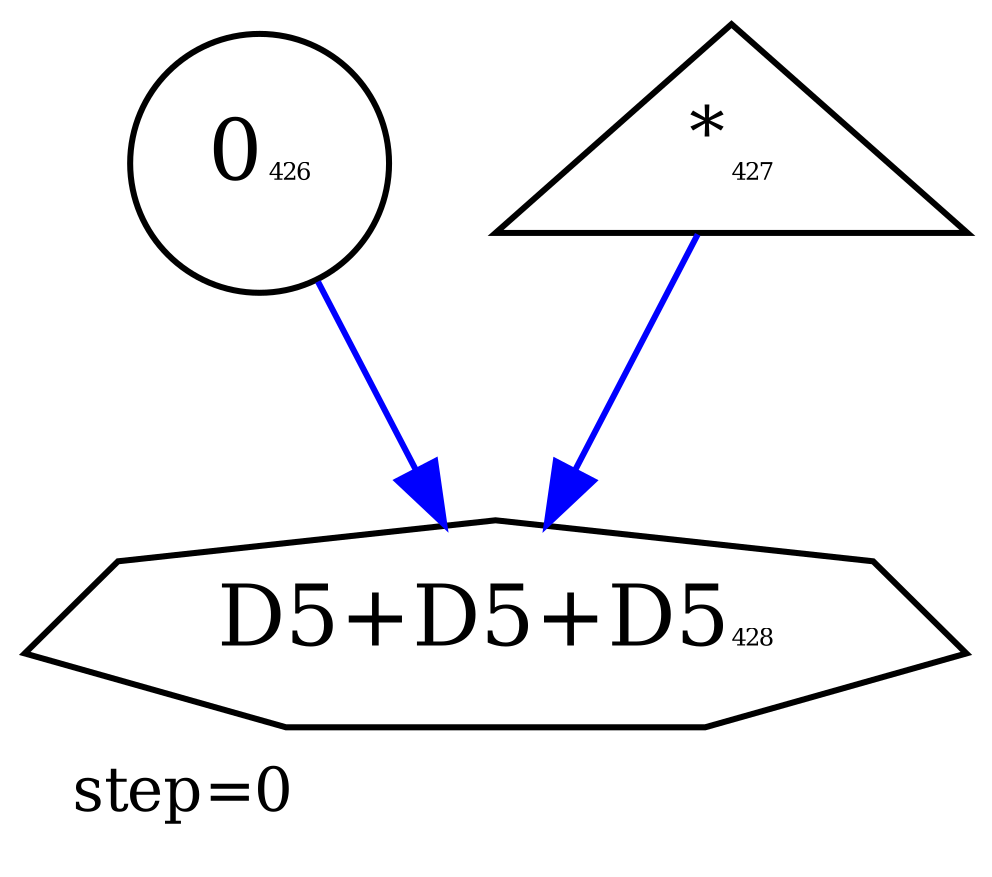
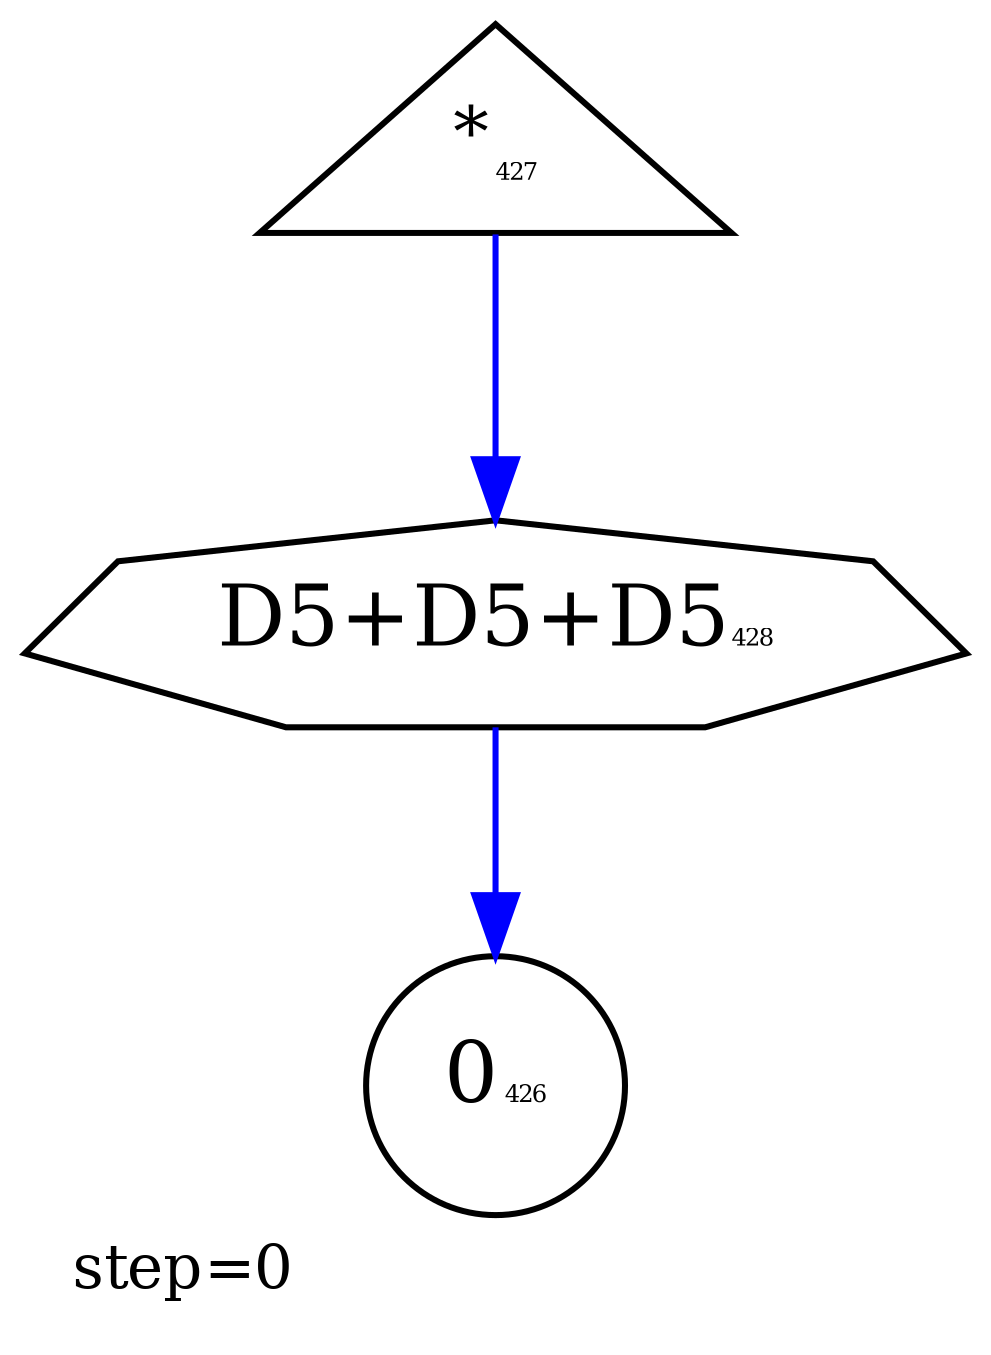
(367, 376) -> (496, 811)
